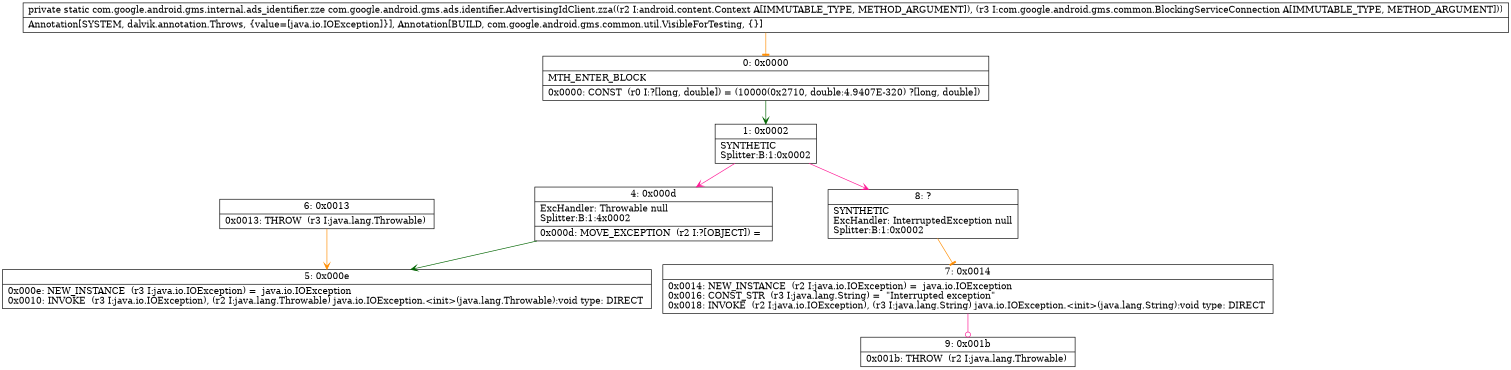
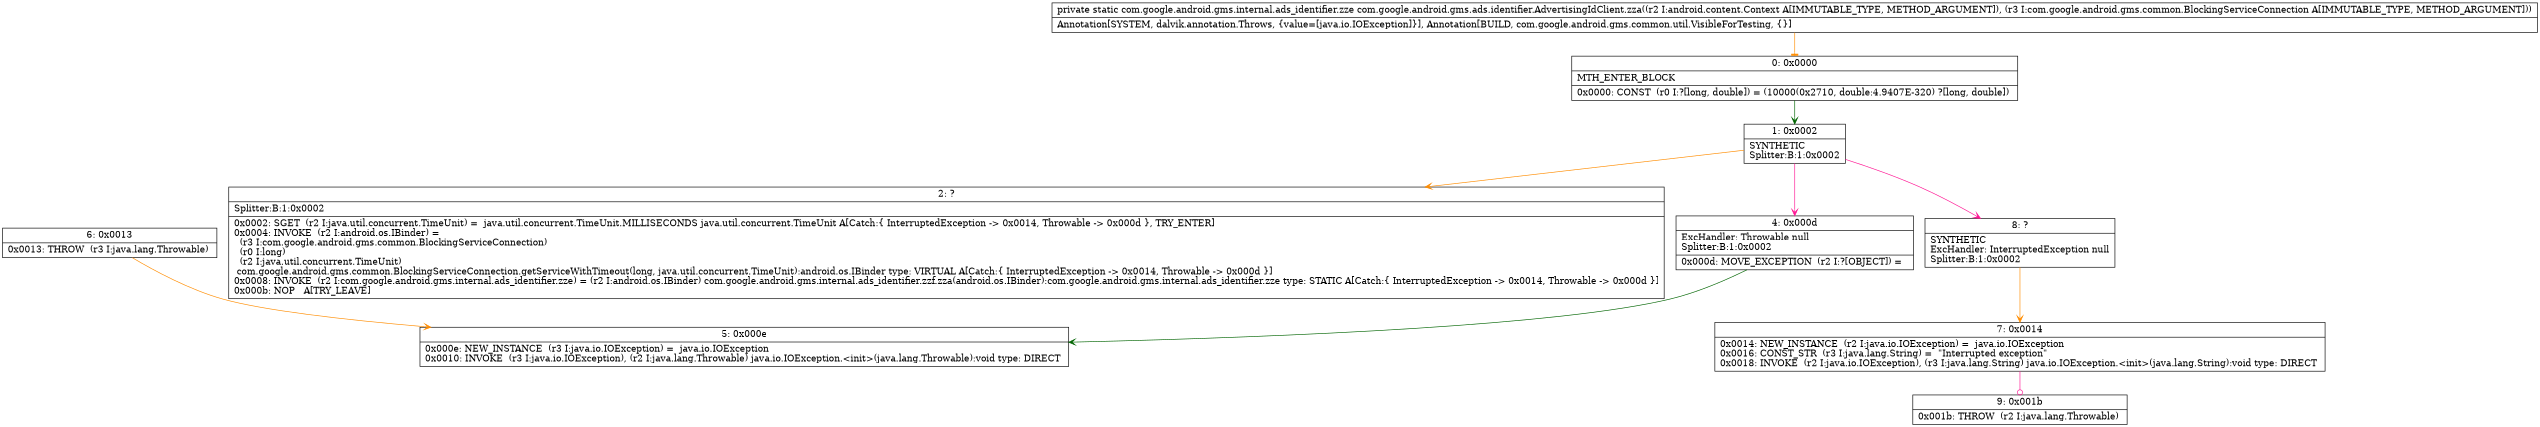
(586, 218) -> (1727, 247)
none -> (946, 243)
(945, 250) -> (2020, 292)
